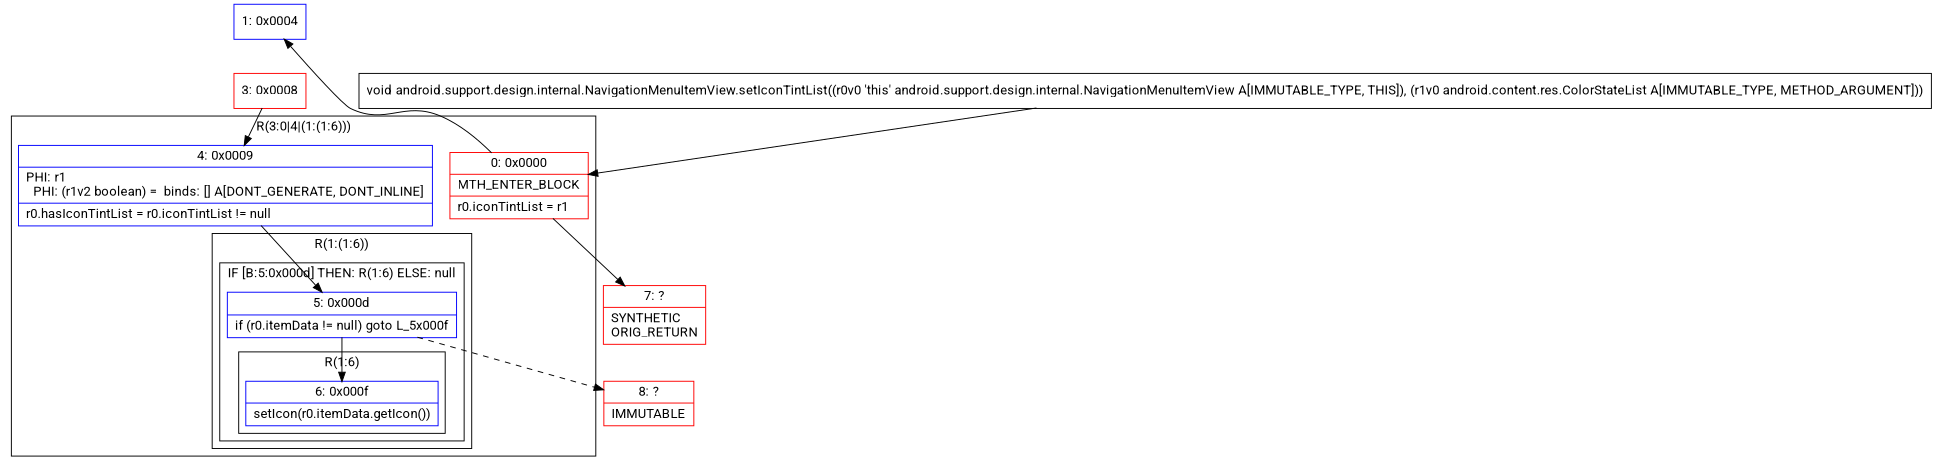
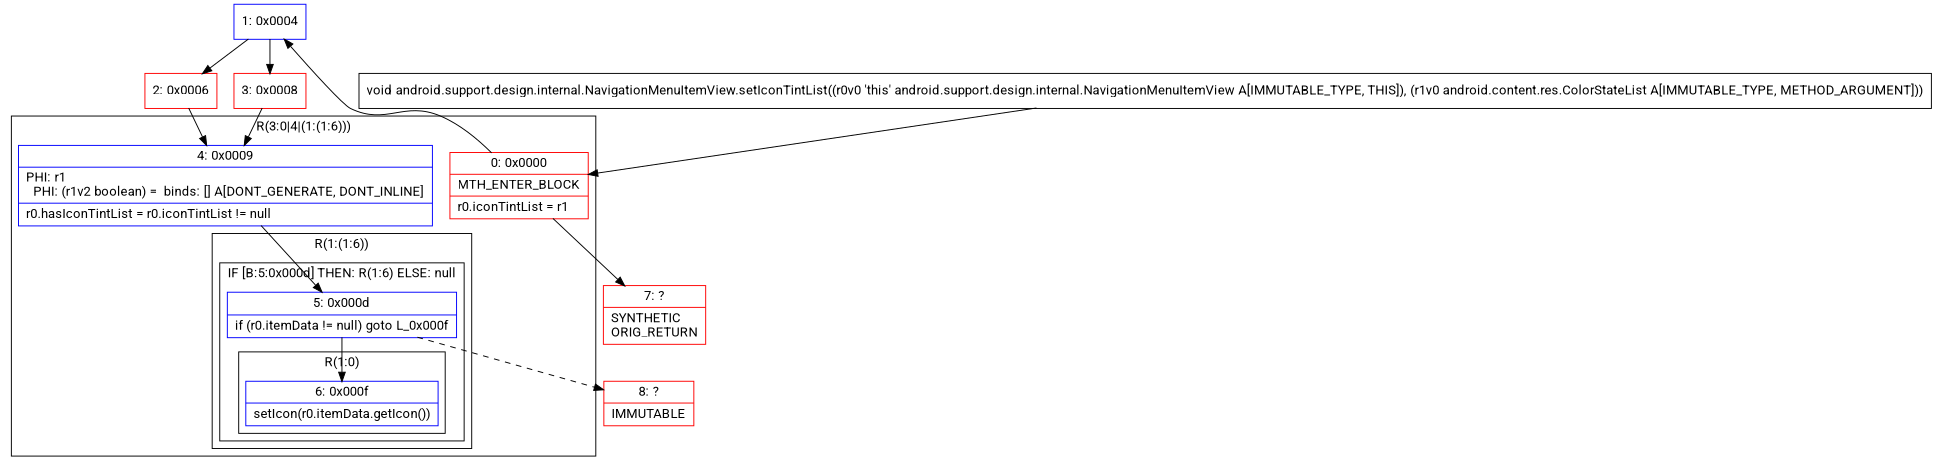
none -> (270, 52)
none -> (181, 91)
(342, 326) -> (342, 326)
(342, 363) -> (342, 363)
